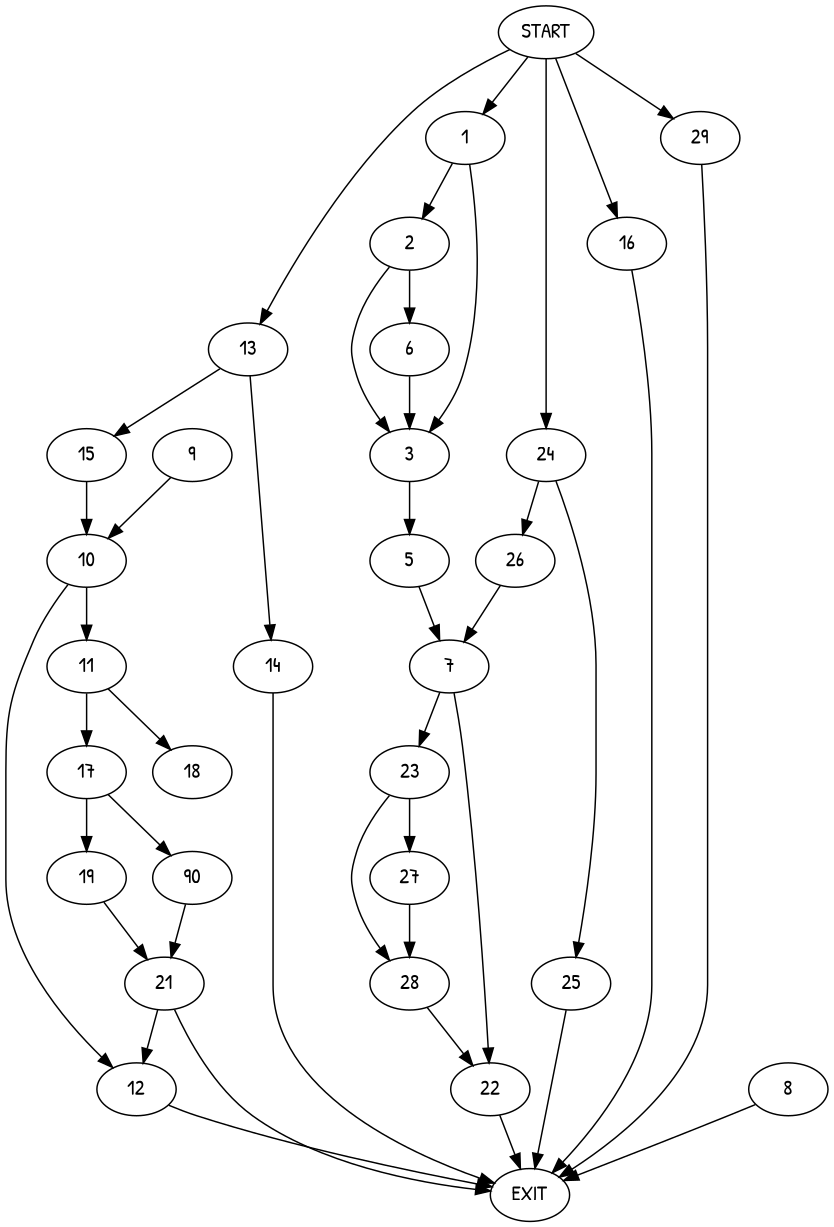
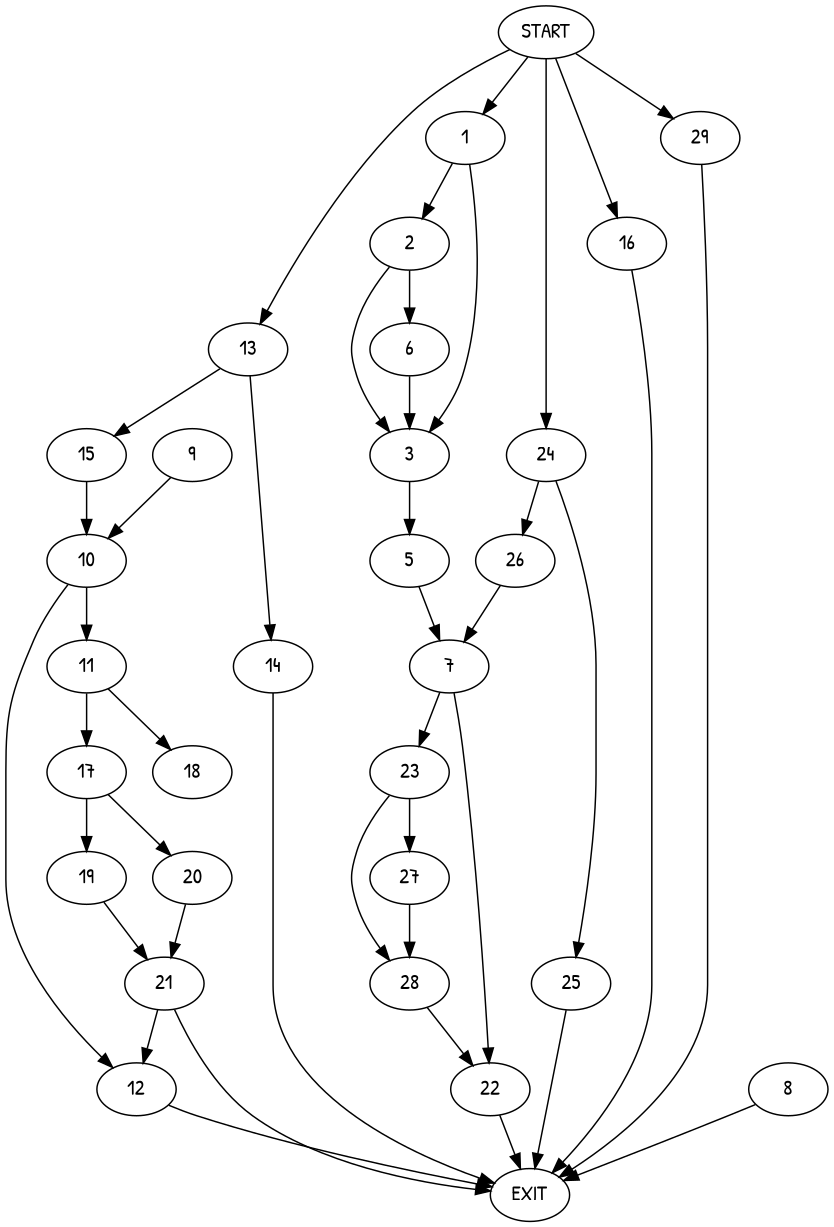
(192, 878) -> (192, 878)
